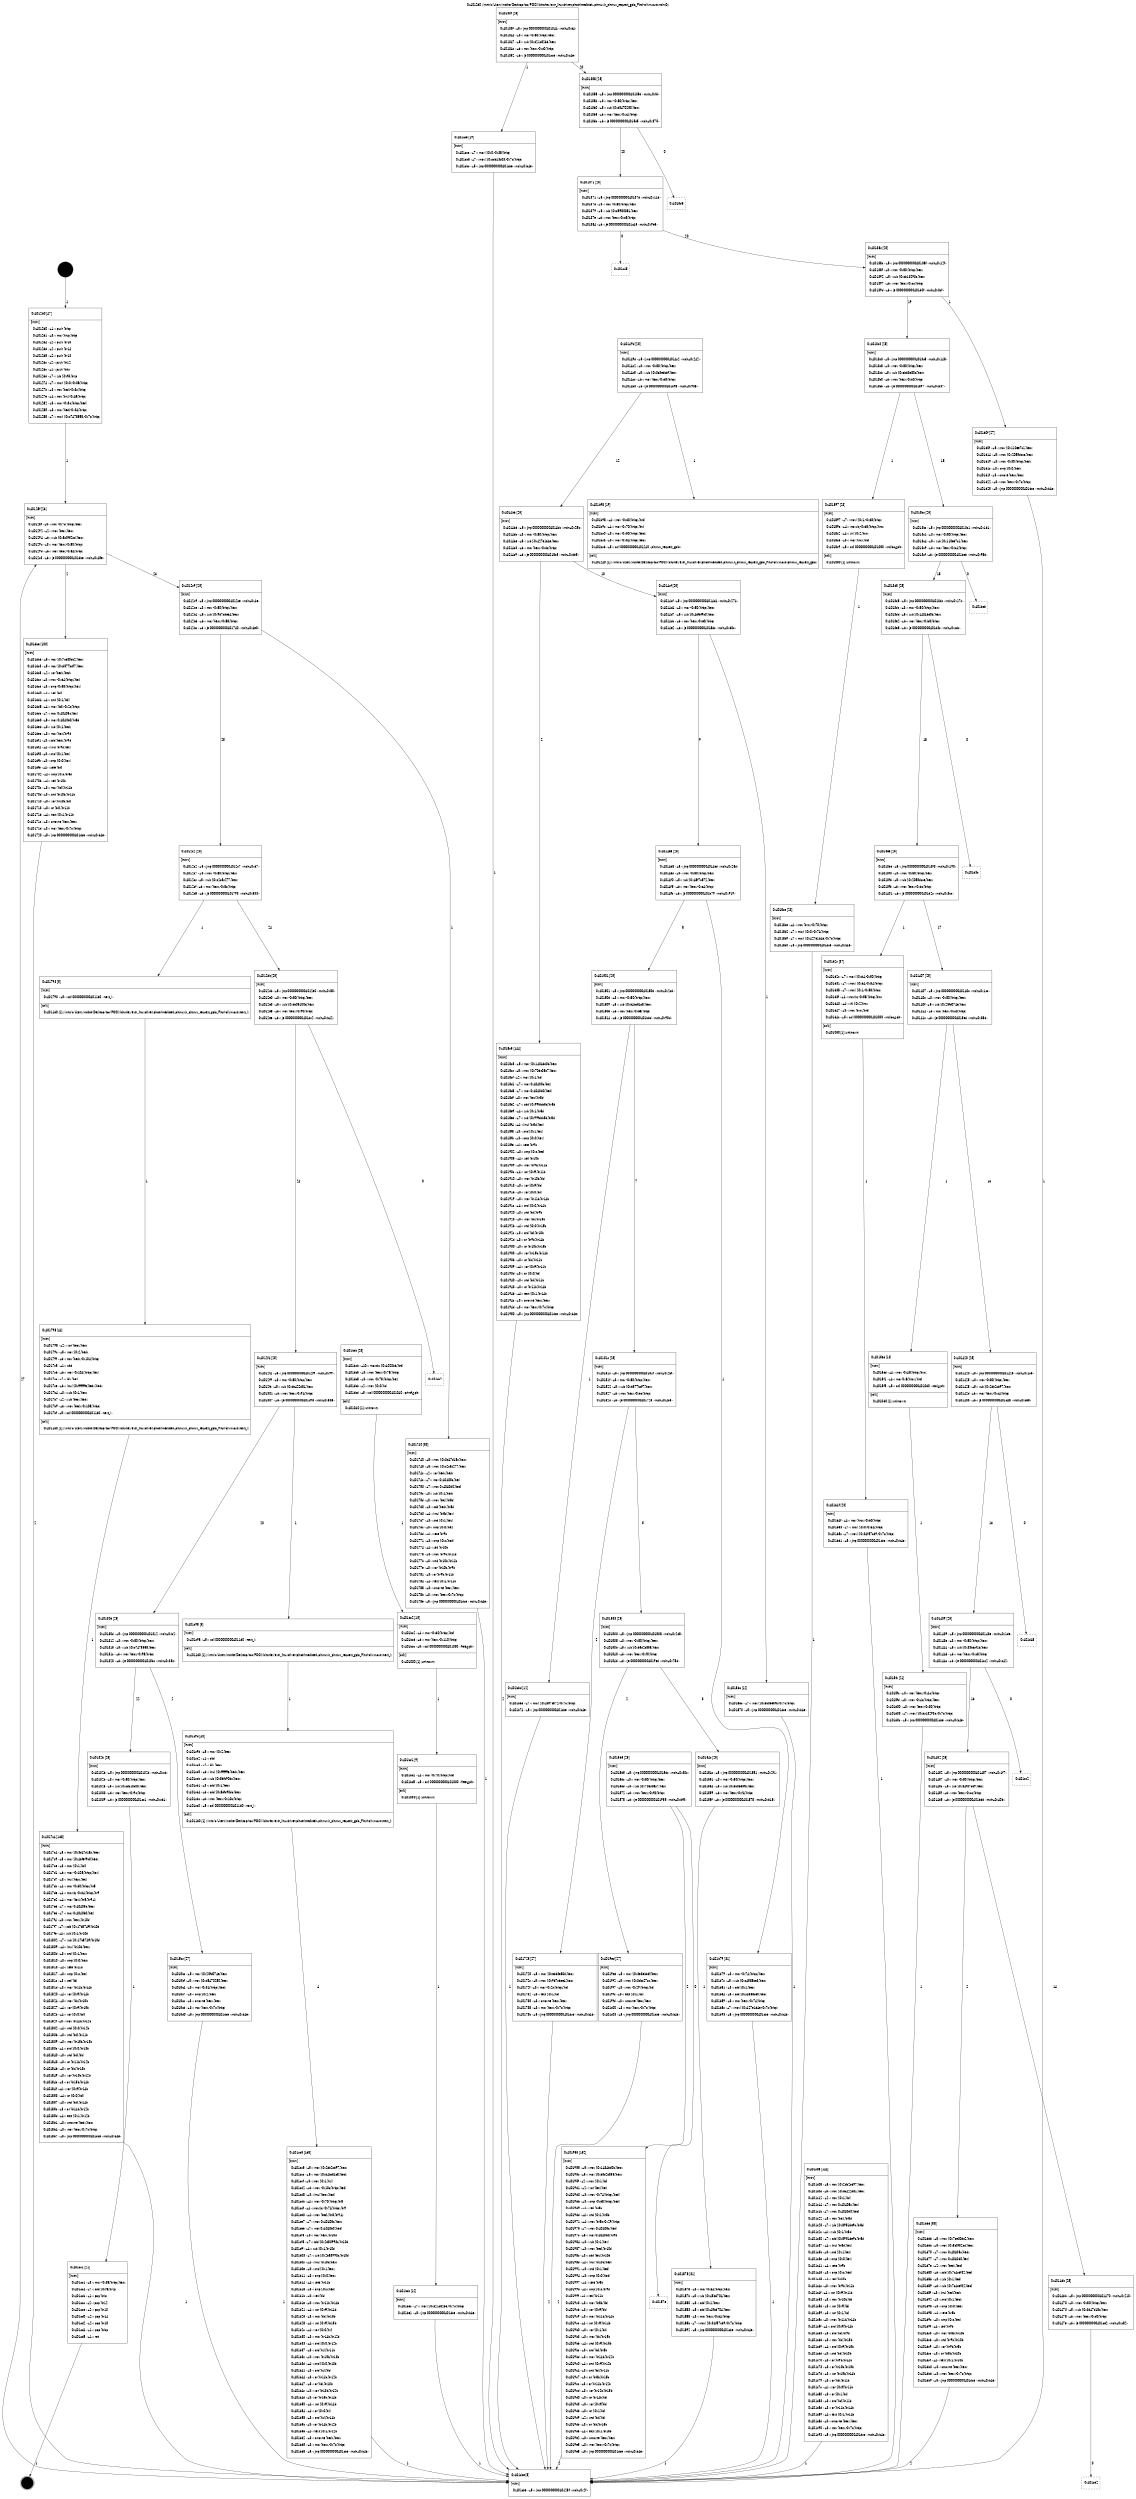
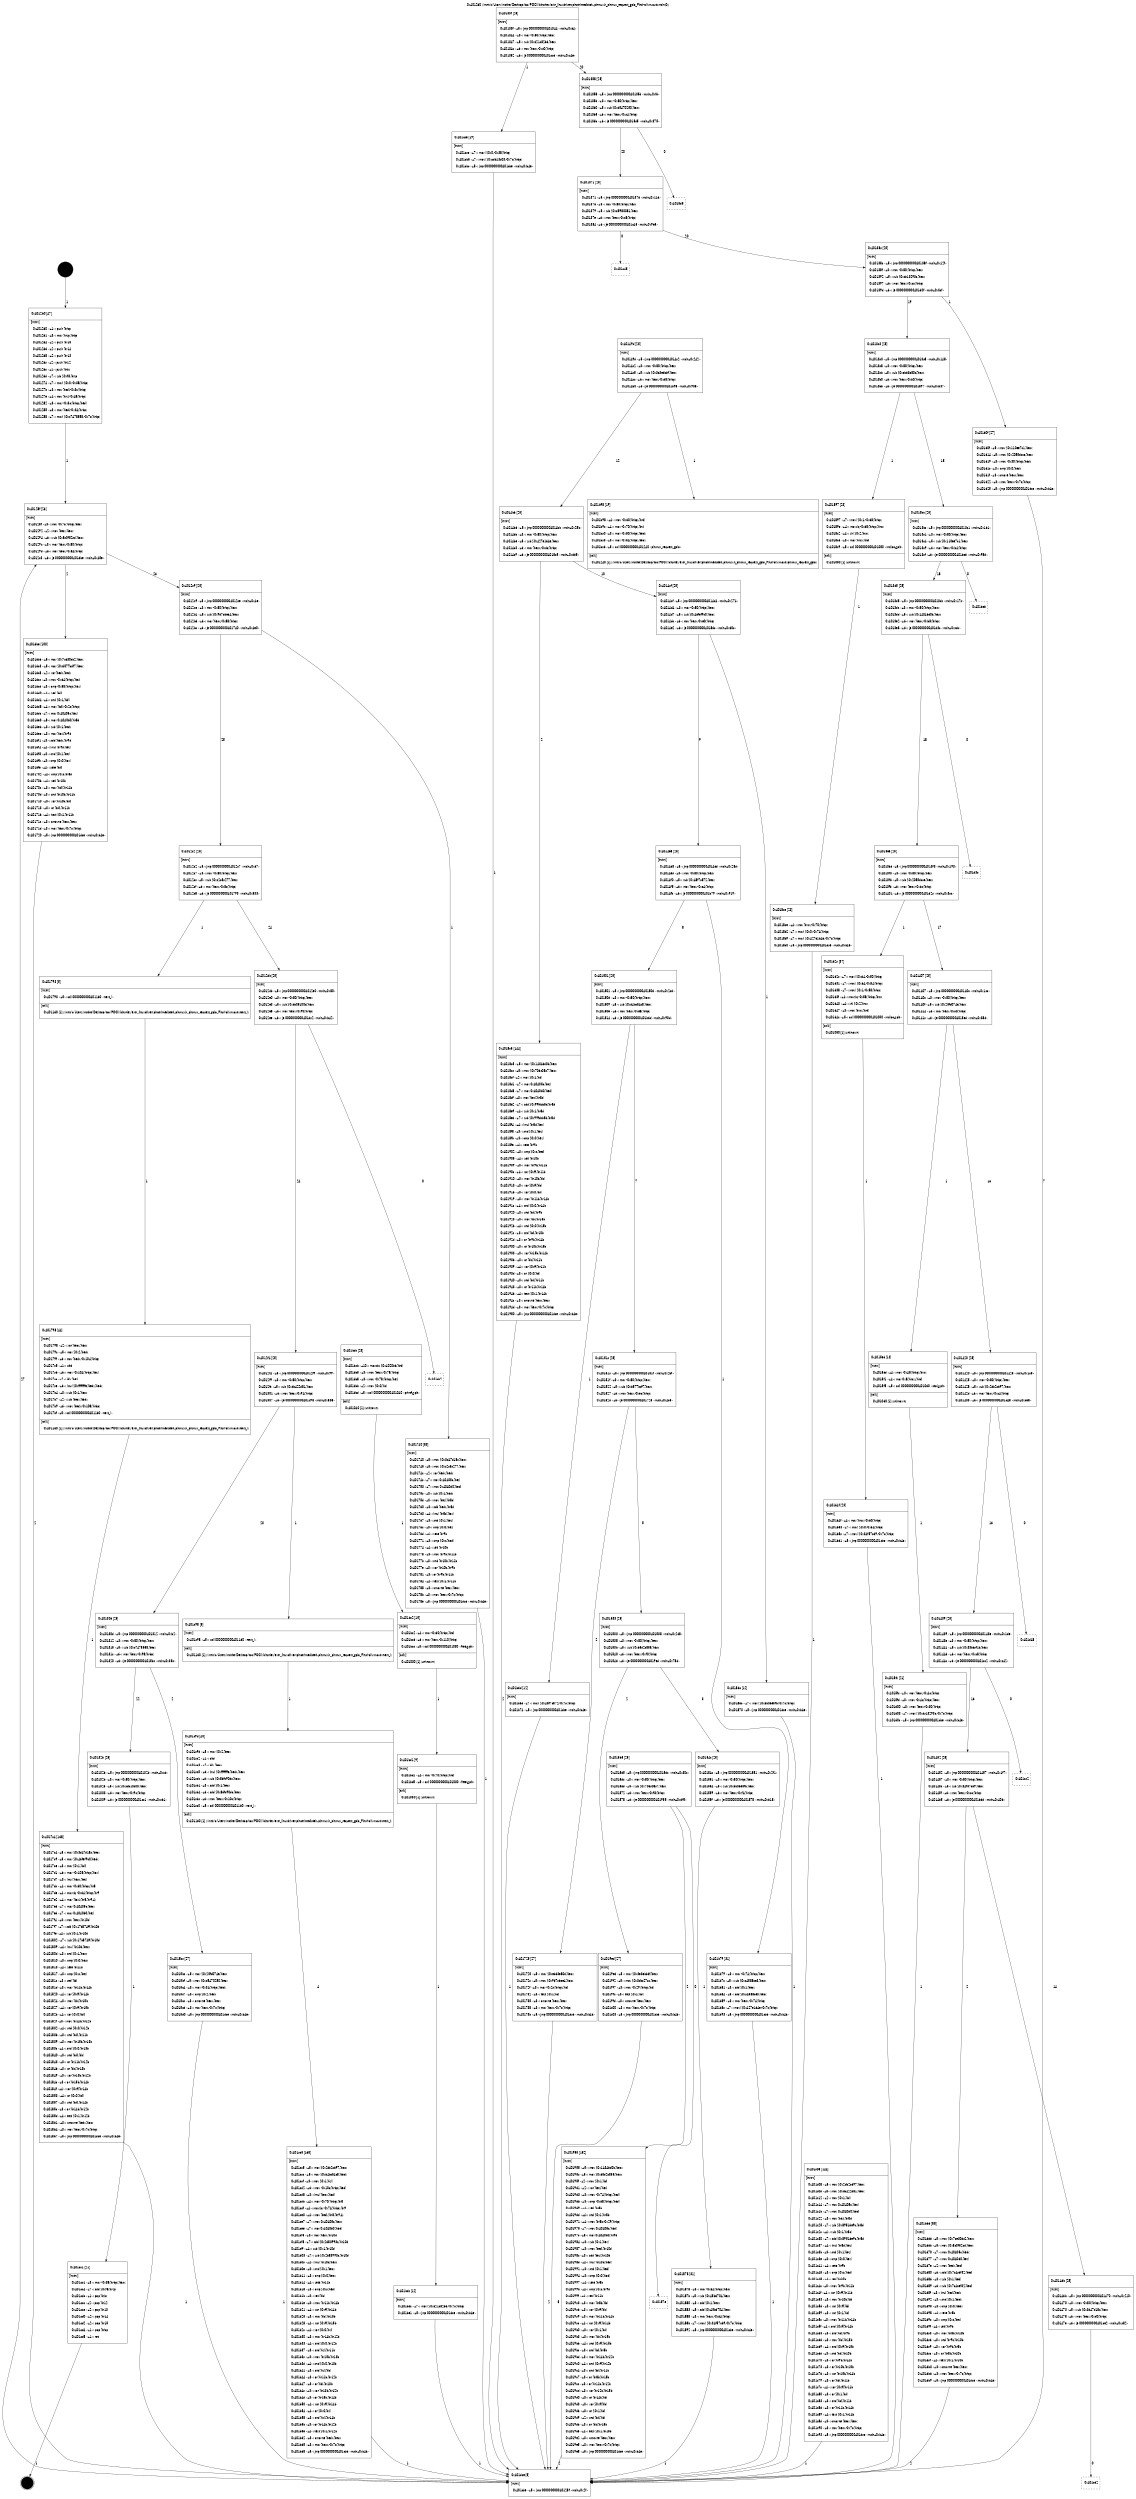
(1044, 1182) -> (1044, 1182)
(558, 2302) -> (558, 2302)
